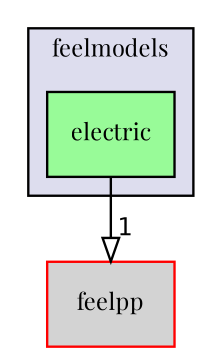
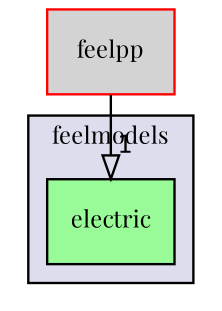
(111, 211) -> (111, 130)
